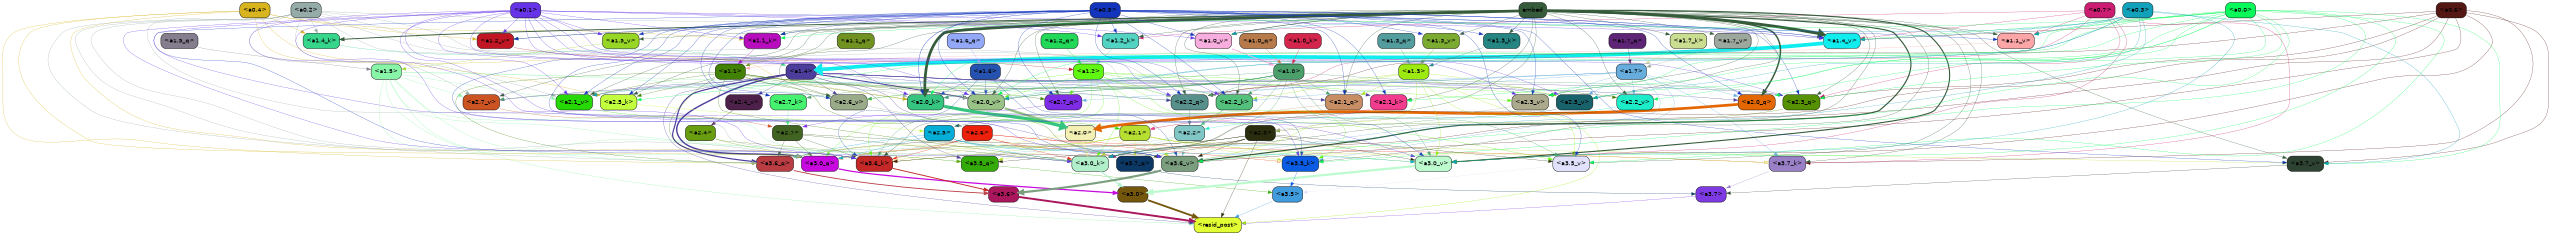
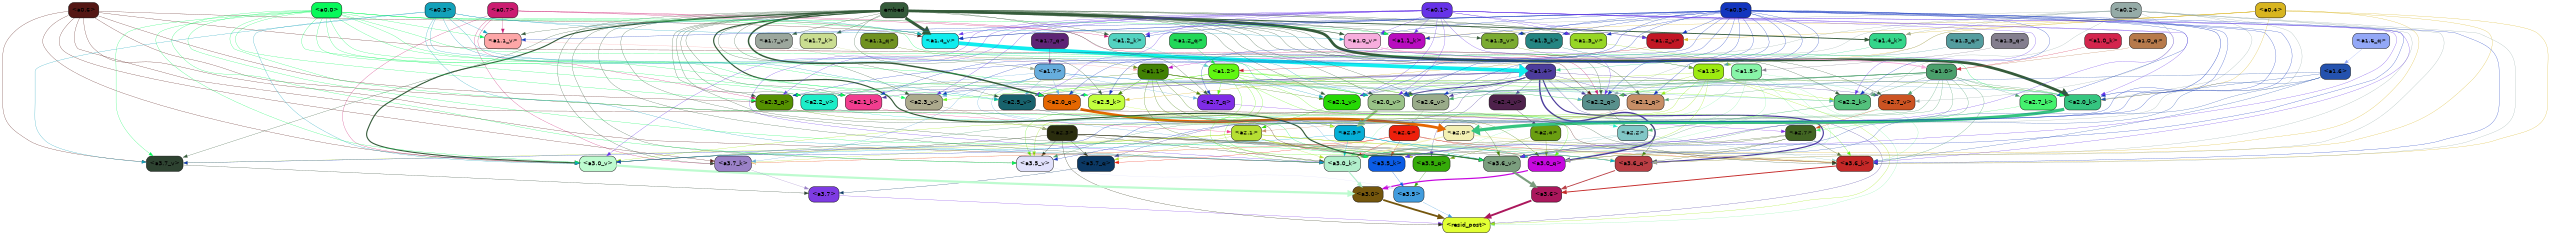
(1033, 117) -> (1370, 116)
none -> (1763, 128)
